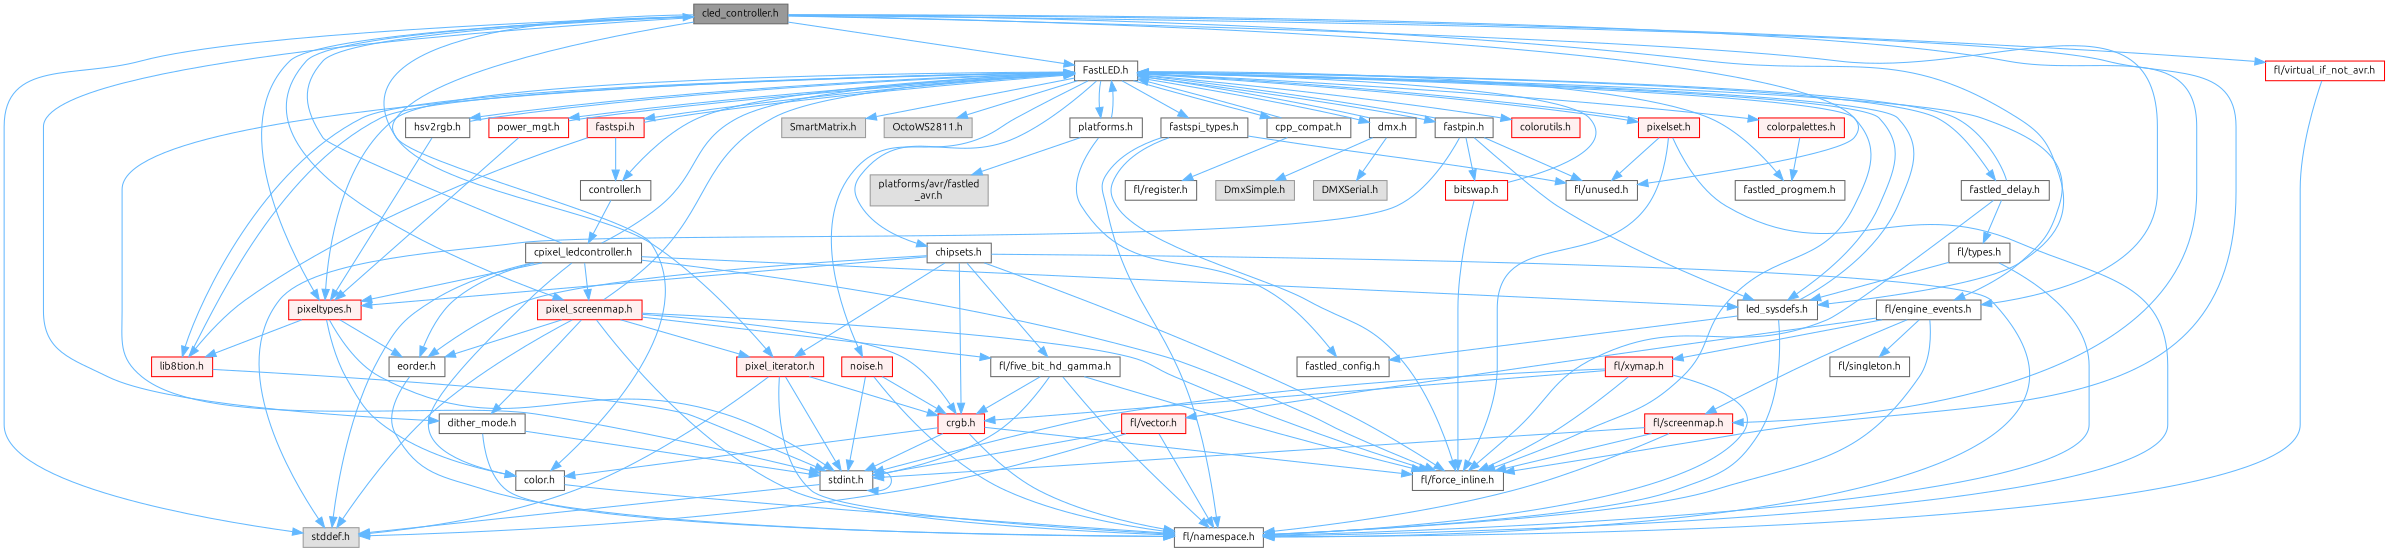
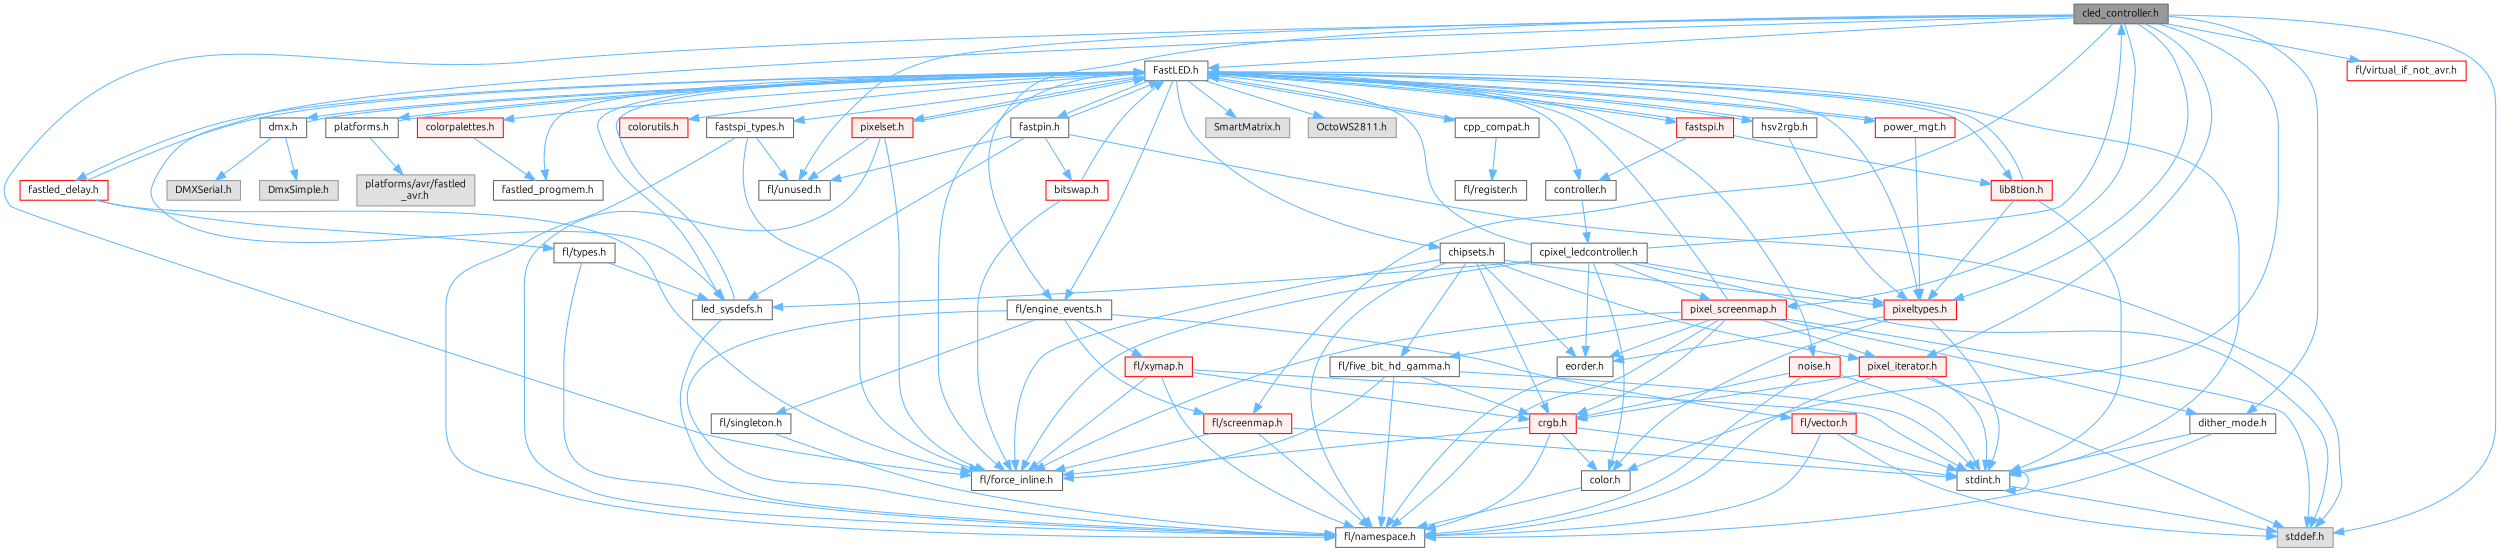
(2005, 190) -> (64, 190)
(254, 338) -> (1975, 246)
(1343, 367) -> none
(1970, 511) -> (1046, 505)
